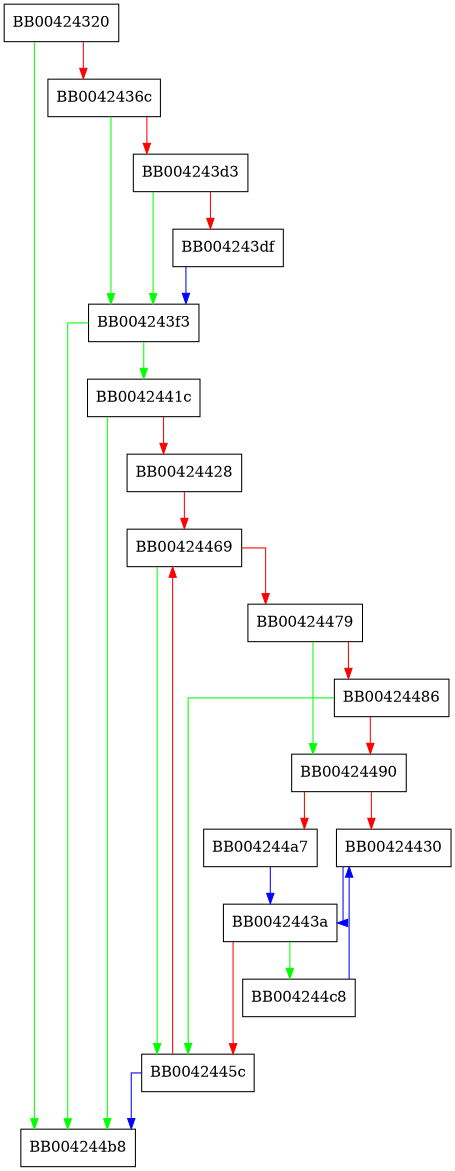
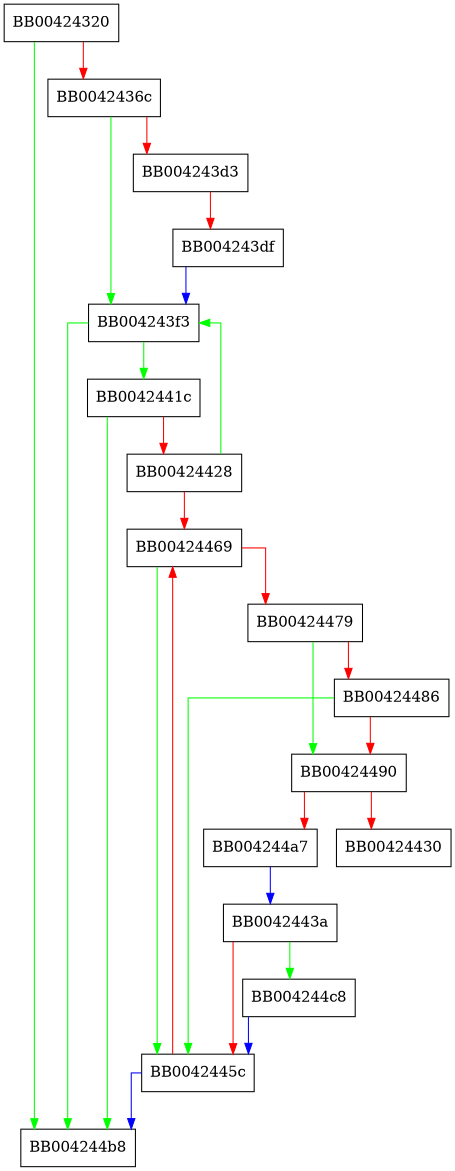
(153, 243) -> (221, 383)
(343, 895) -> none
(349, 928) -> (248, 1030)
